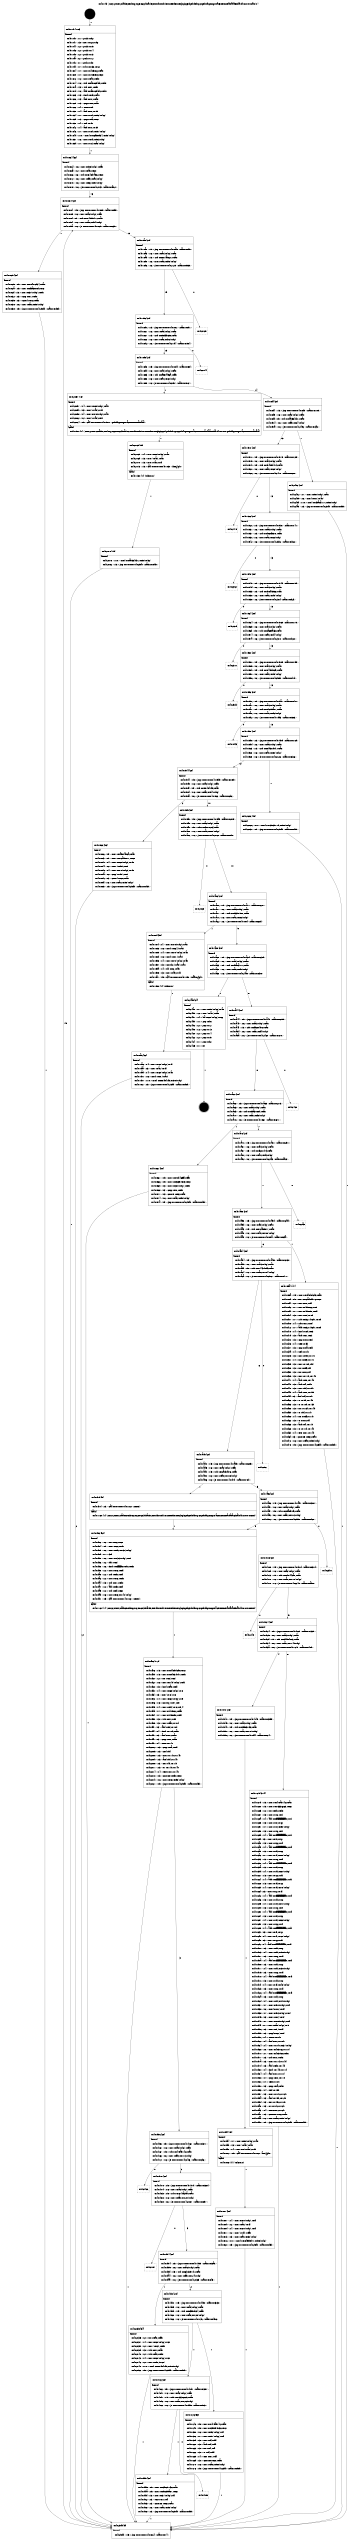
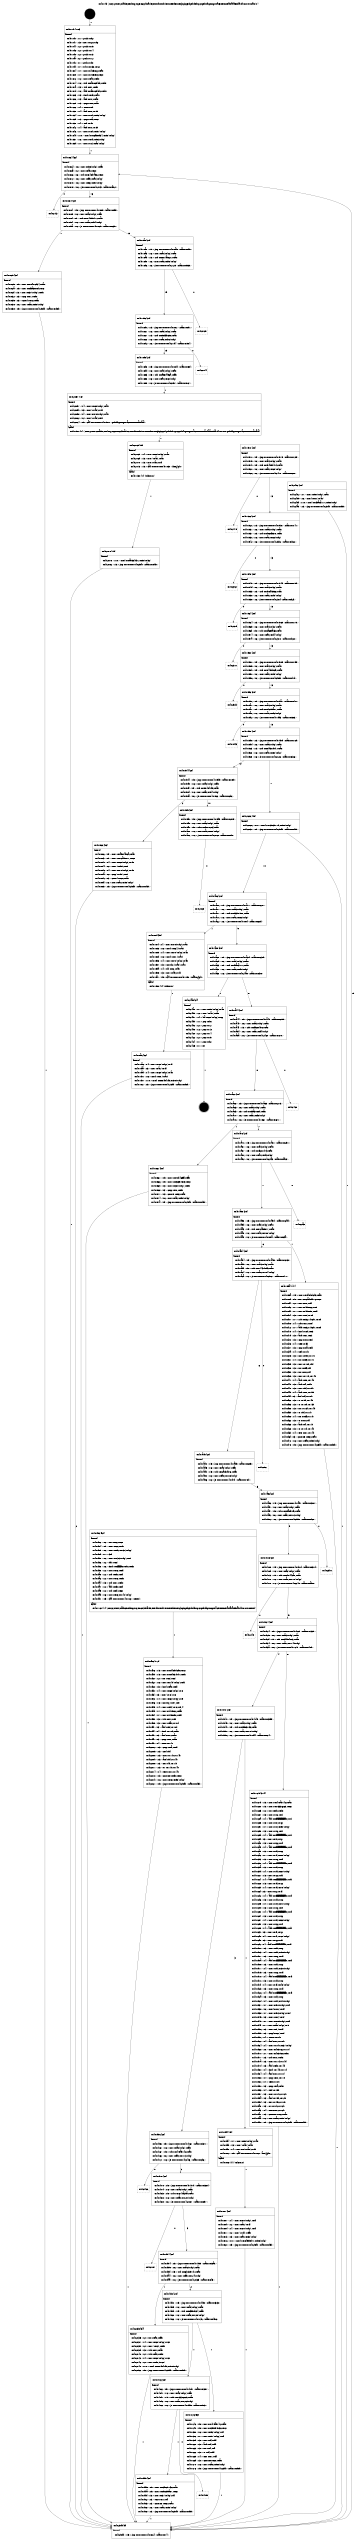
none -> (53, 214)
(293, 414) -> none
(222, 865) -> (255, 862)
(64, 1396) -> (351, 1336)
(173, 1507) -> none
(254, 1526) -> (289, 1538)
(82, 1635) -> (82, 1635)
(177, 1959) -> (212, 1935)
